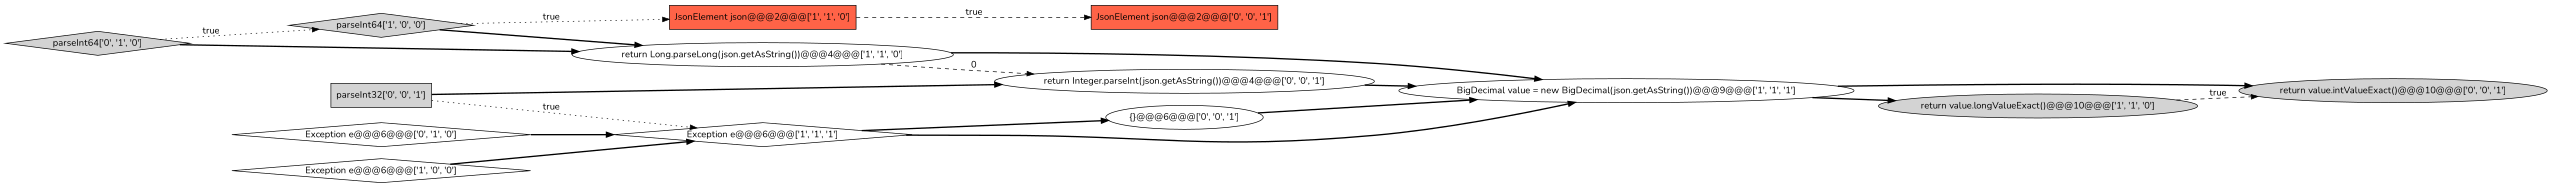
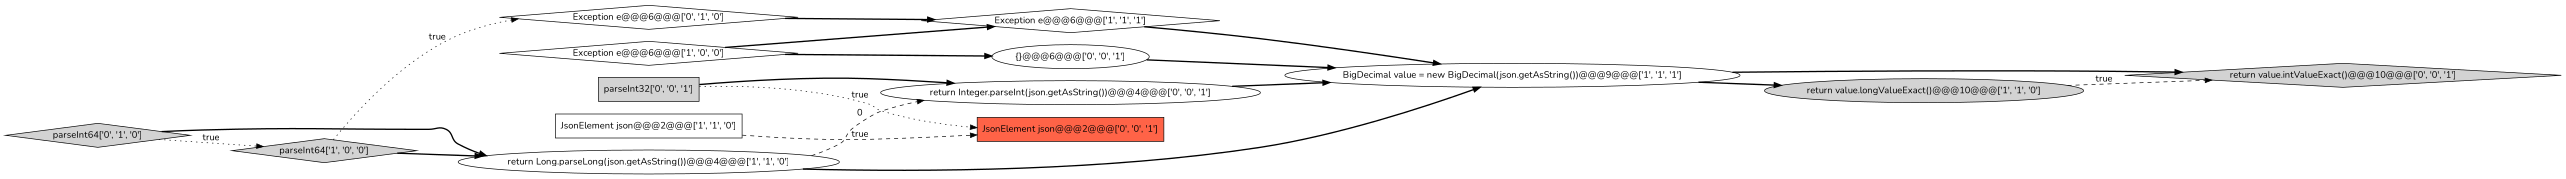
(763, 17) -> (649, 126)
(562, 22) -> (412, 63)
(2393, 91) -> (2343, 75)
(561, 114) -> (837, 96)
(982, 126) -> (885, 55)
